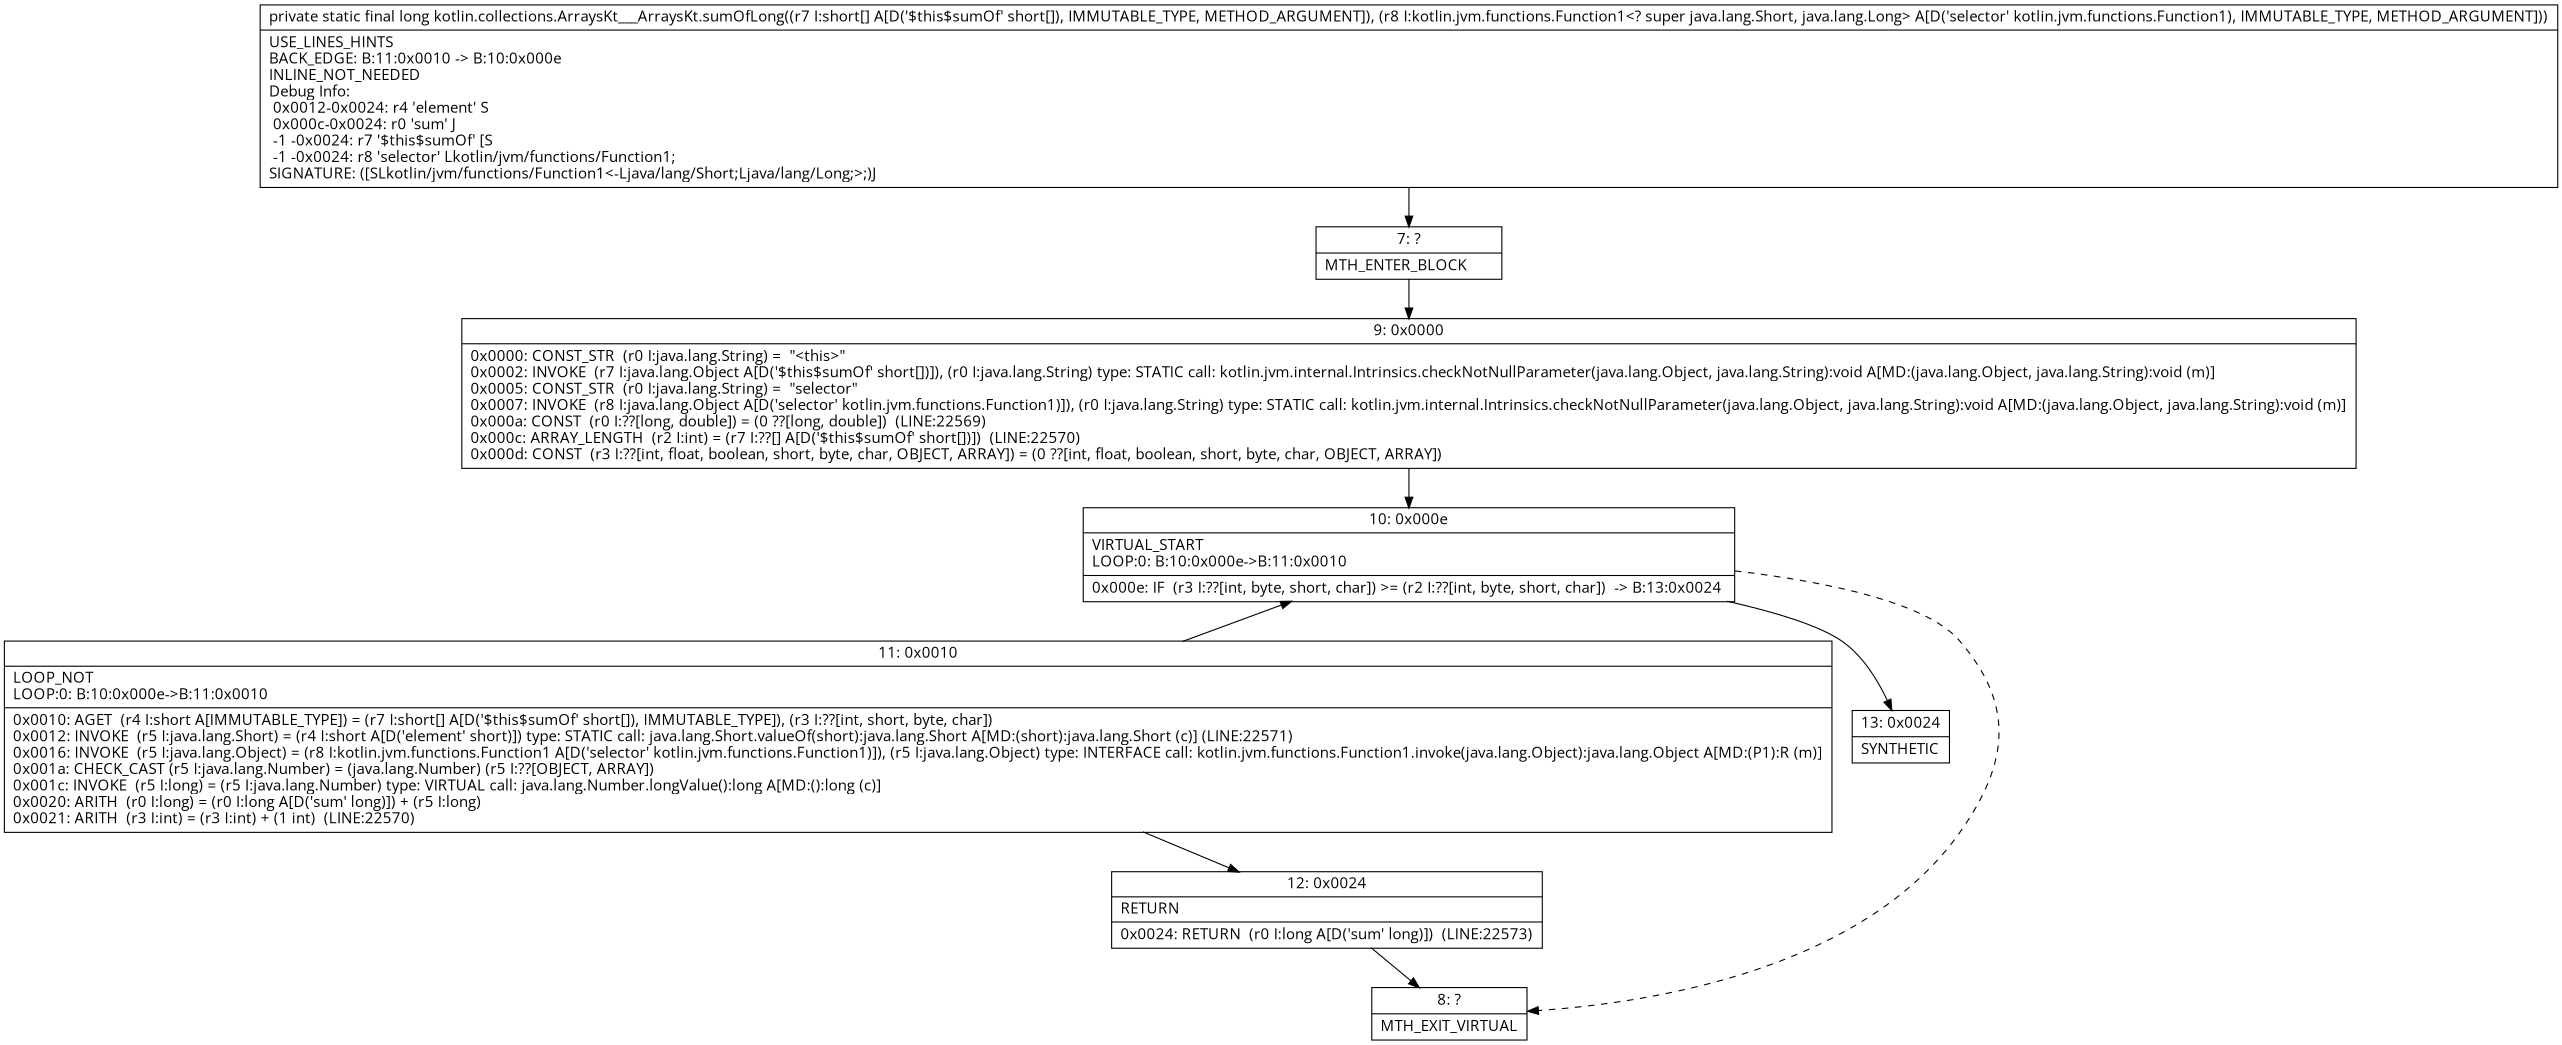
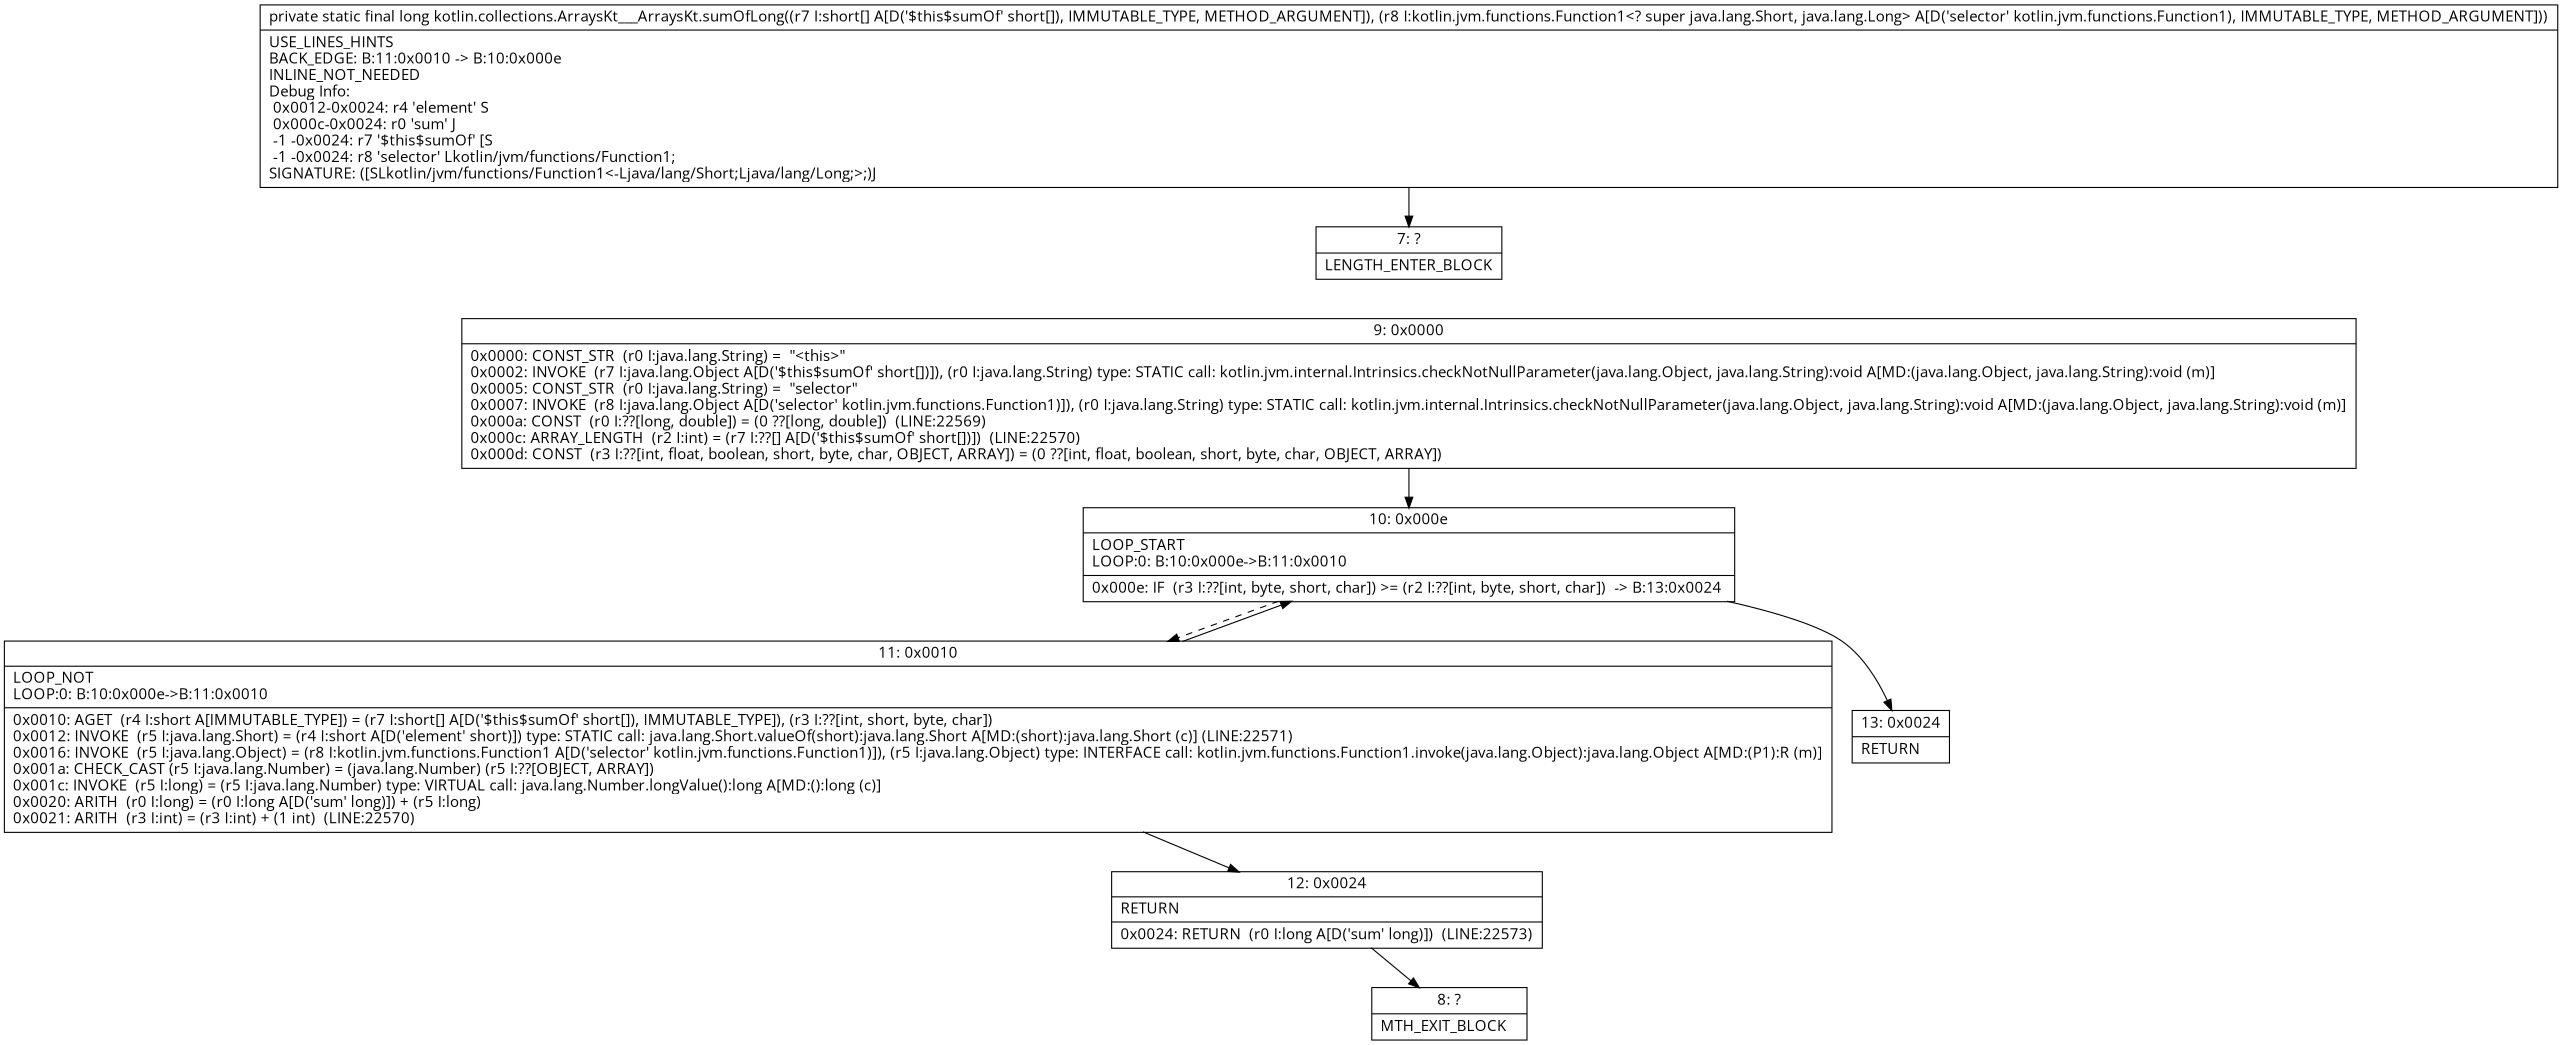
(1396, 266) -> (1409, 266)
(1409, 293) -> none
(1148, 545) -> (1138, 545)
(1900, 749) -> (1891, 749)
(1953, 840) -> (1228, 619)
(1449, 1026) -> (1443, 1026)
